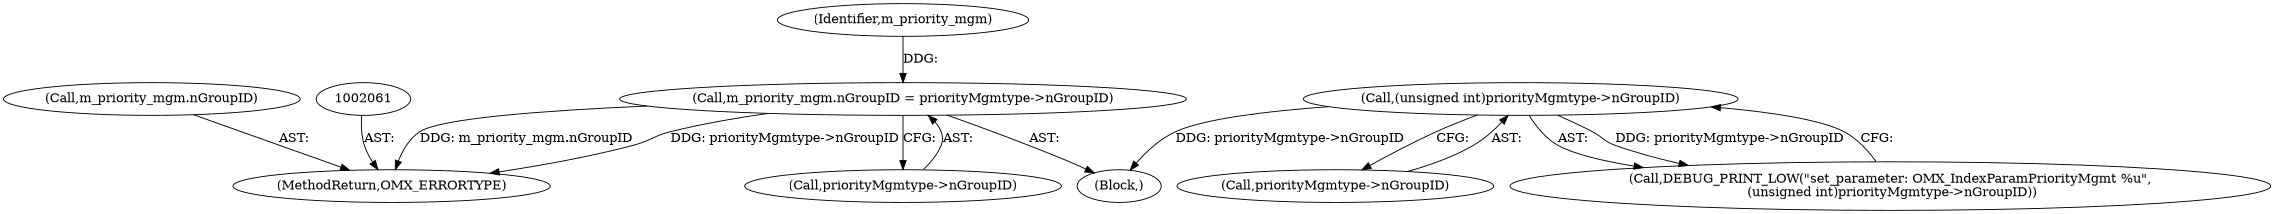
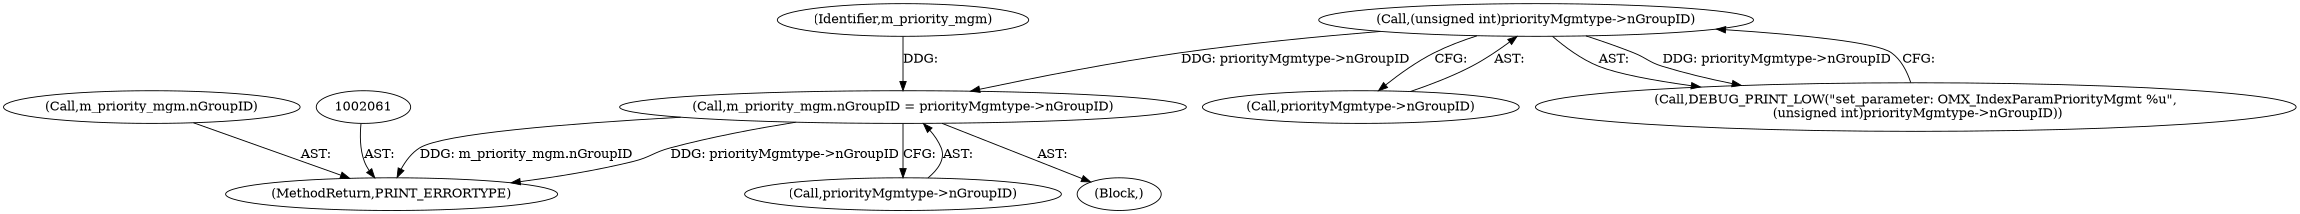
(1226, 118) -> (1179, 53)
(392, 186) -> (392, 194)
